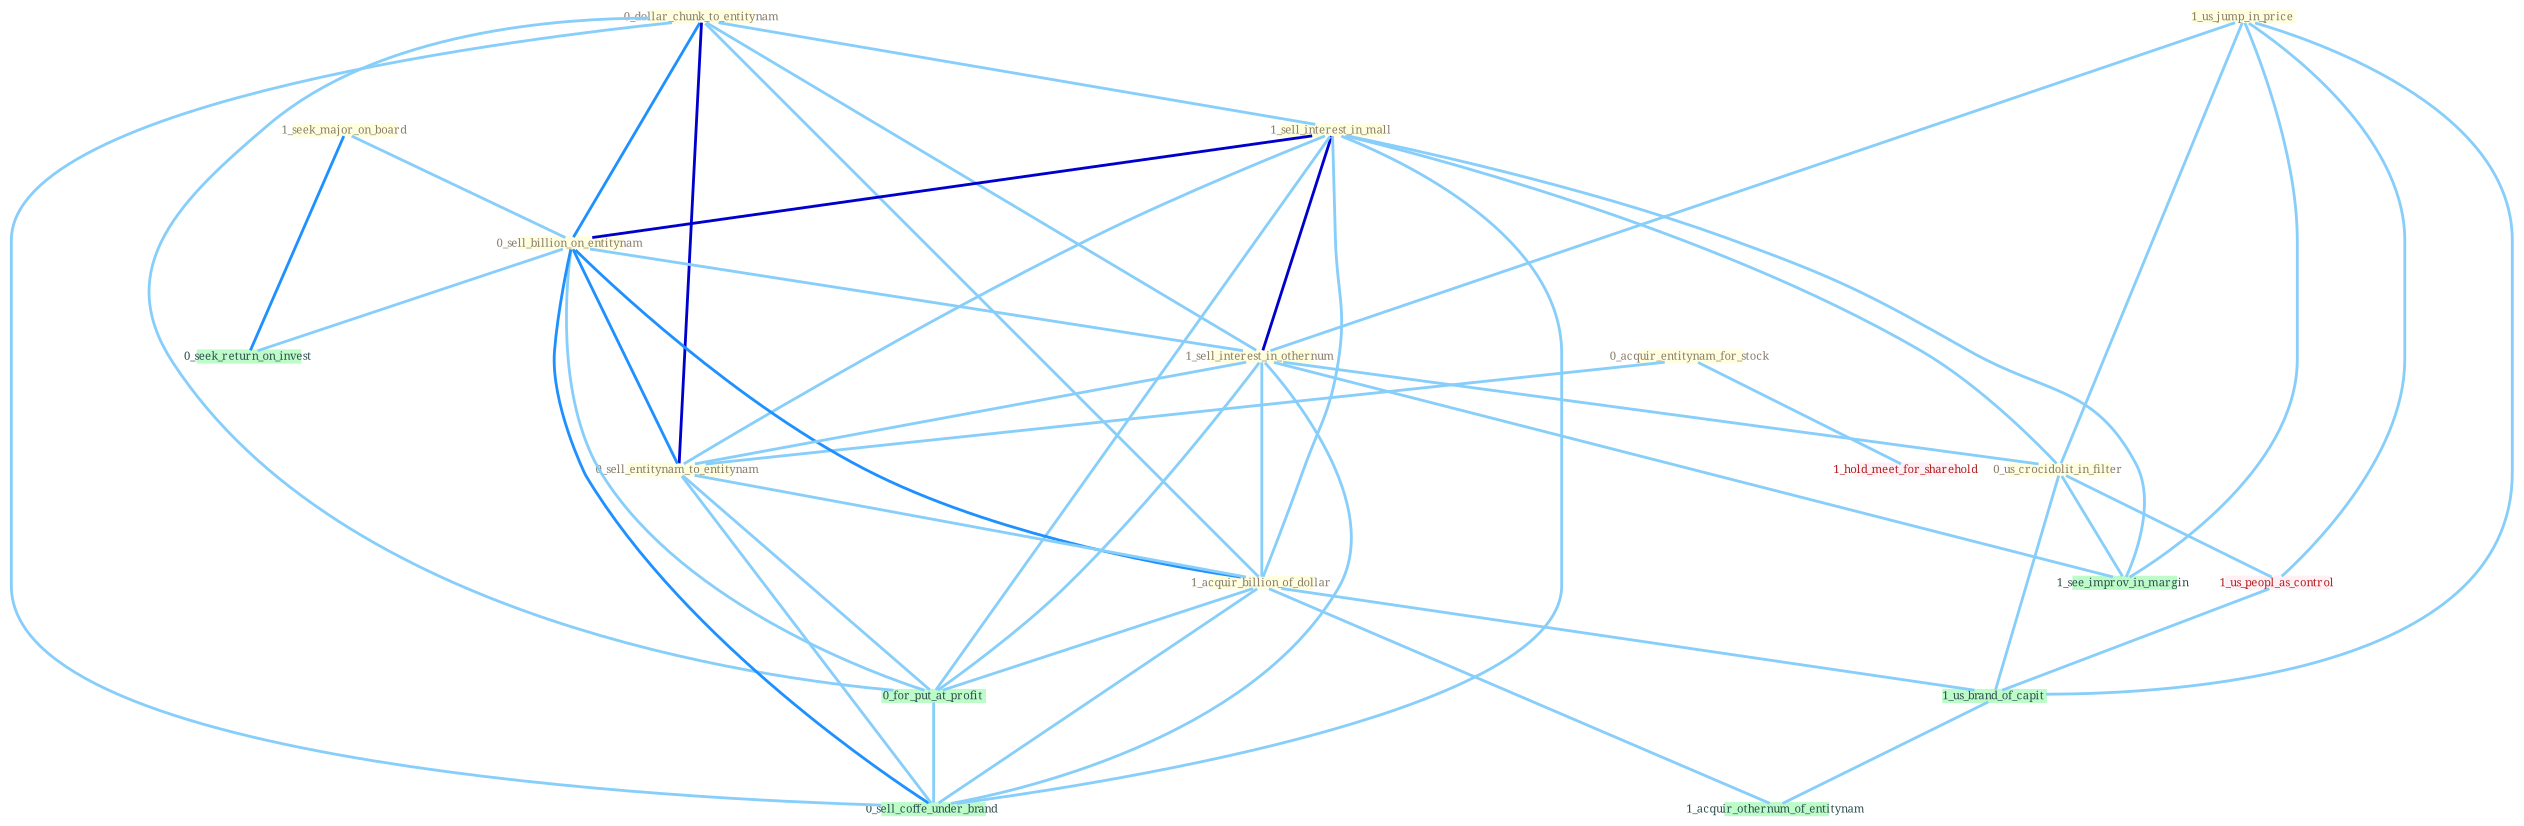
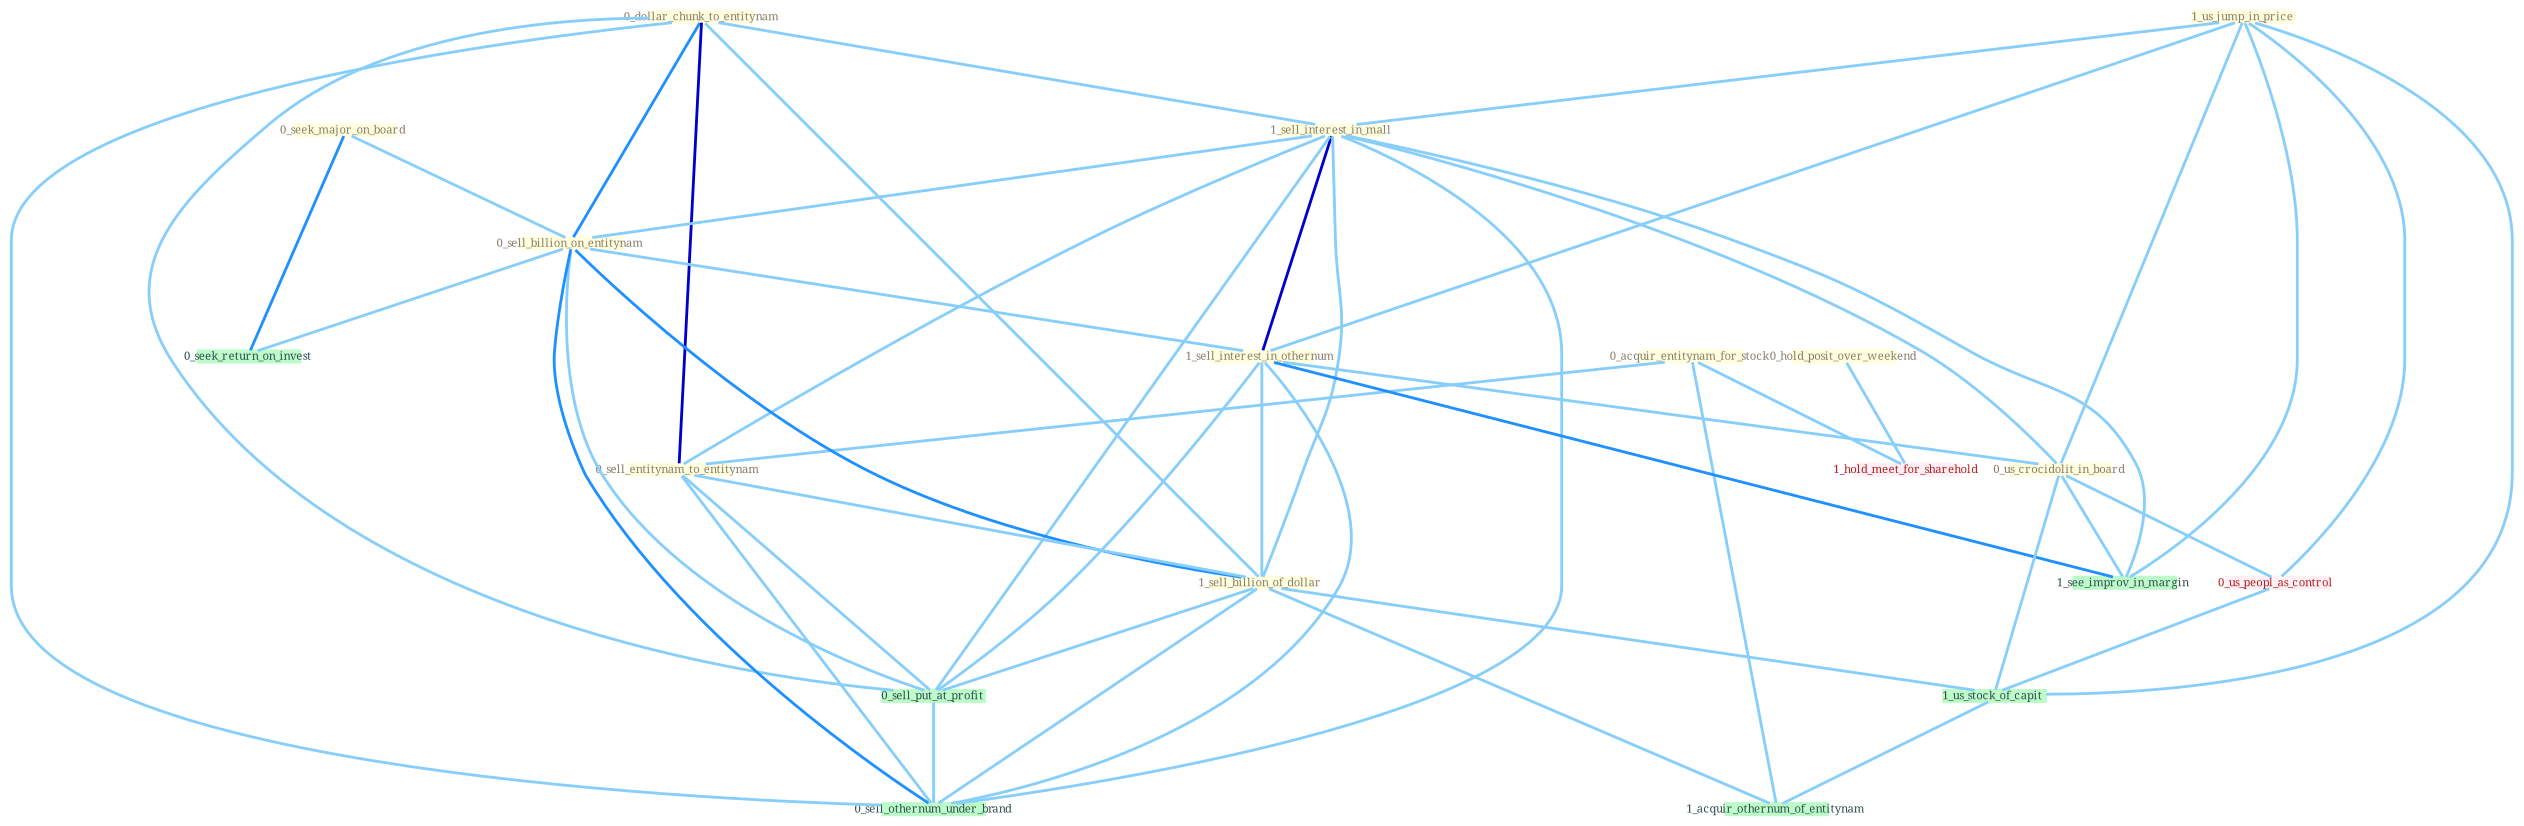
none -> (1788, 74)
(345, 130) -> (345, 130)
(934, 189) -> (952, 187)
(1009, 203) -> none
(625, 356) -> none
none -> (1845, 356)
(971, 413) -> none
(1693, 470) -> (1693, 470)
(2060, 470) -> (2060, 470)
none -> (1734, 582)
(1262, 583) -> (1262, 583)
(2277, 583) -> (2277, 583)
(934, 696) -> (934, 696)
(1995, 696) -> (1995, 696)
(934, 809) -> (934, 809)
